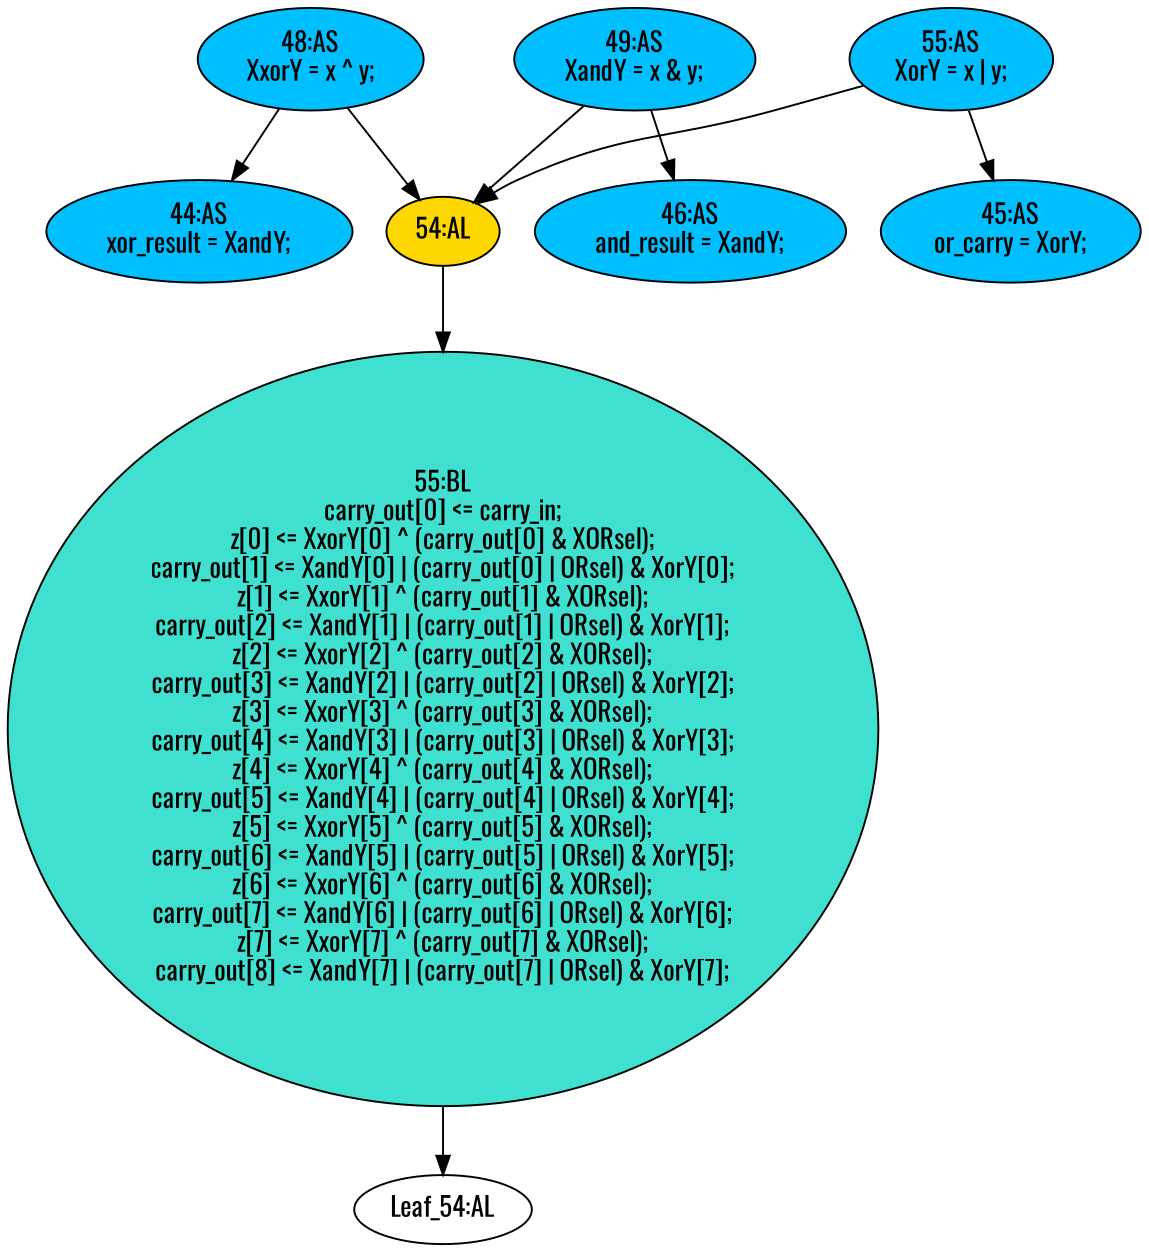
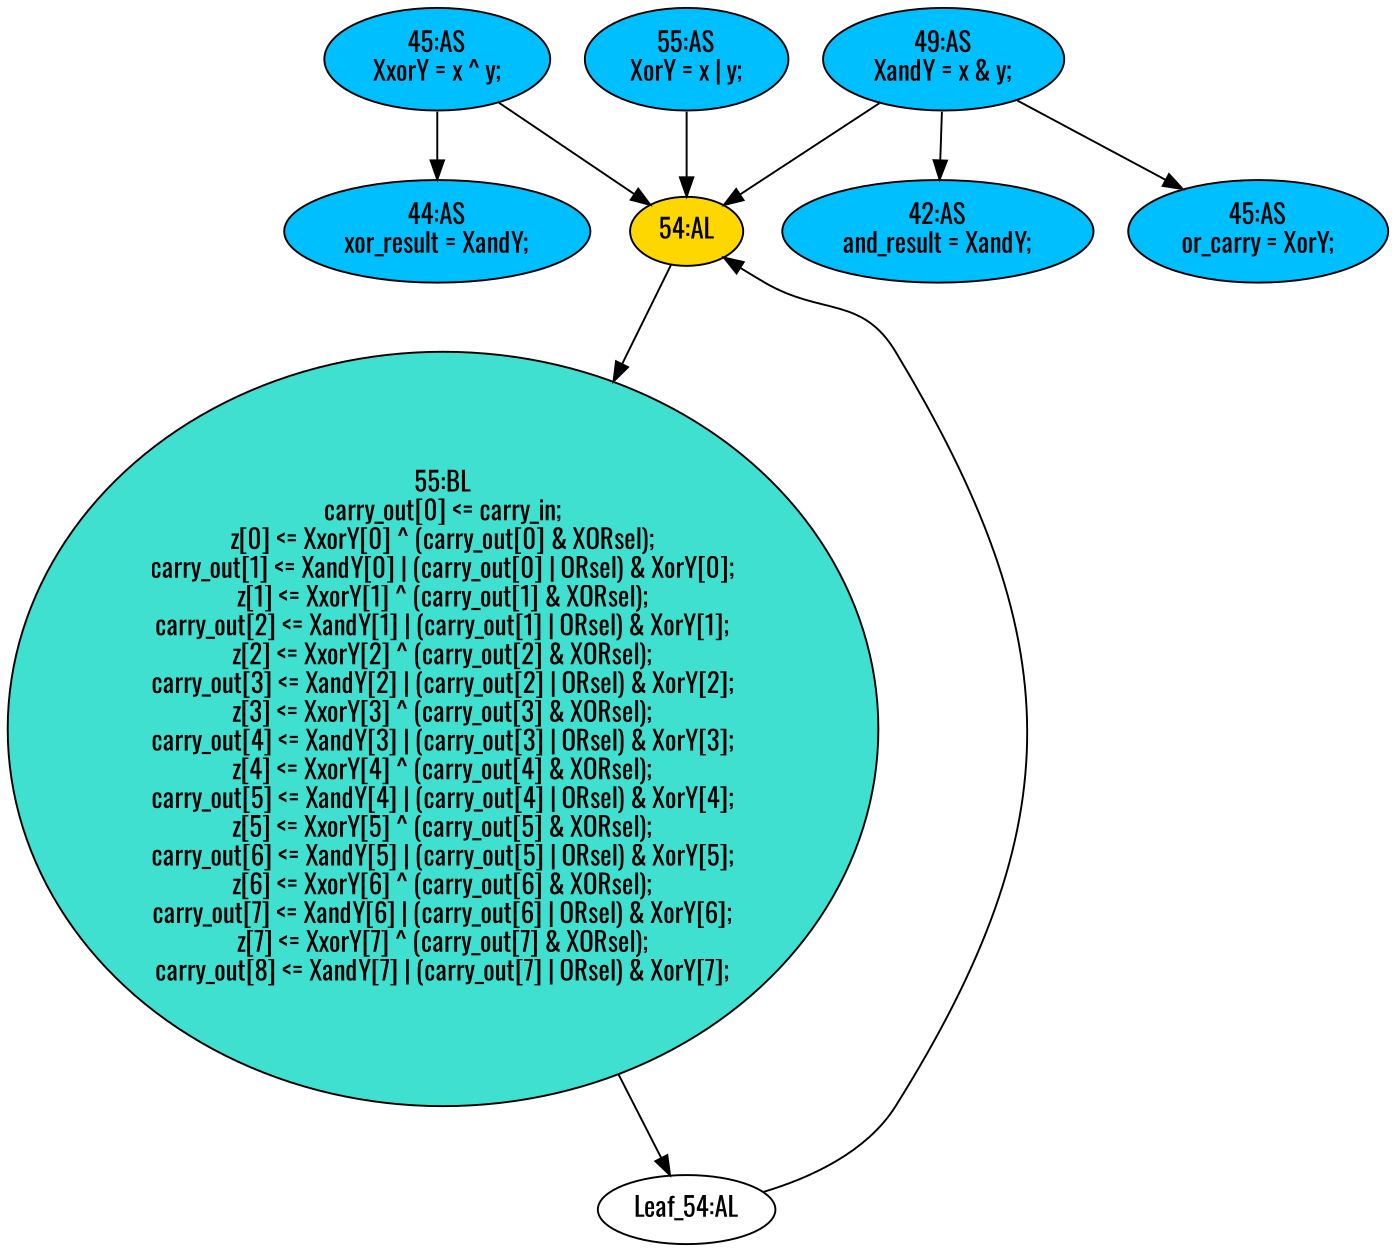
(311, 59) -> (437, 59)
(978, 136) -> (1092, 140)
(690, 231) -> (938, 231)
none -> (1026, 720)
